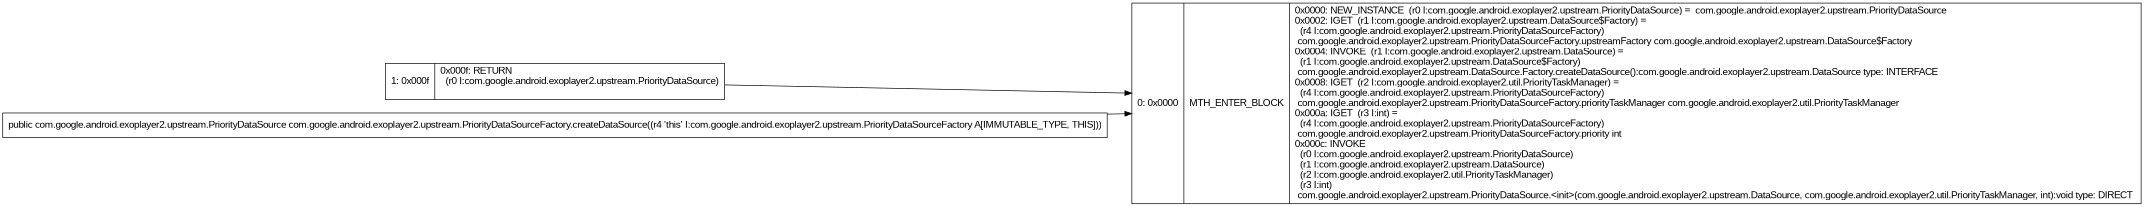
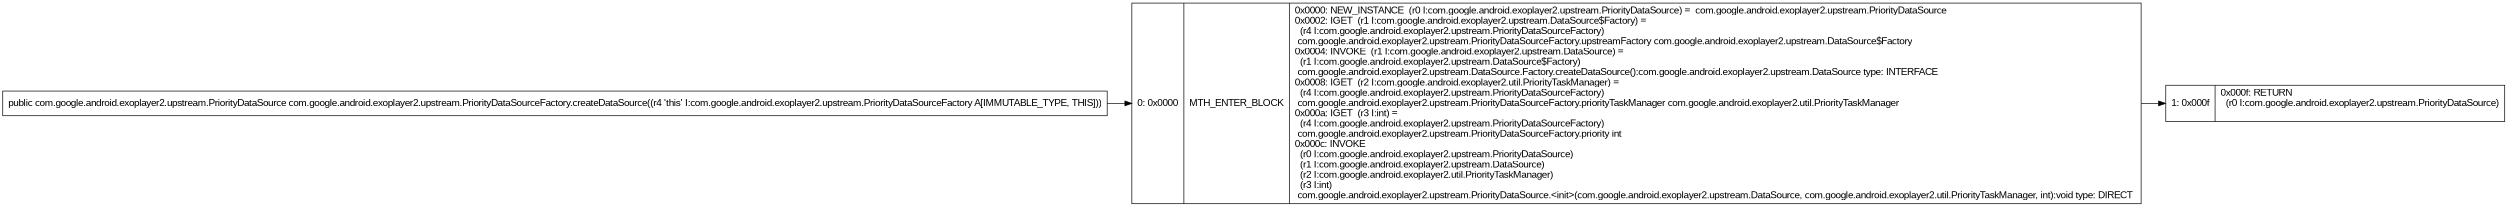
(925, 89) -> (2150, 103)
